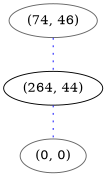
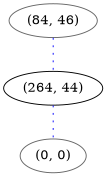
(53, 21) -> (53, 21)
